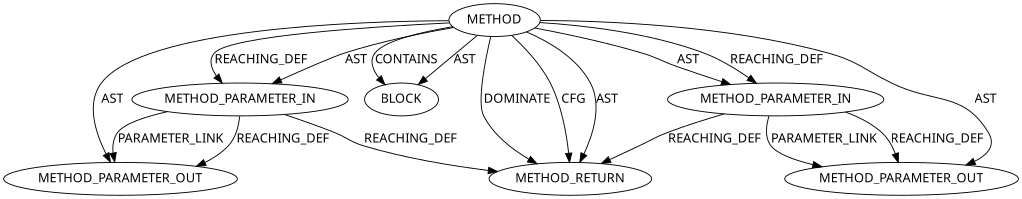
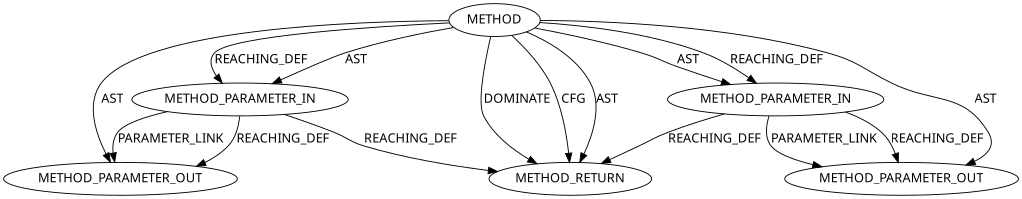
(402, 99) -> none
